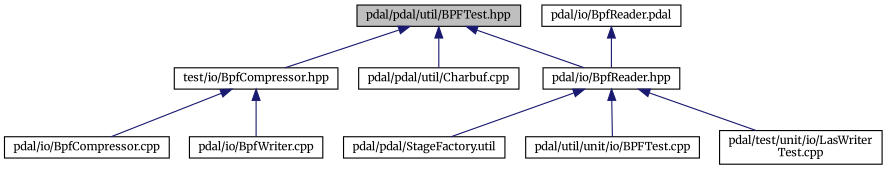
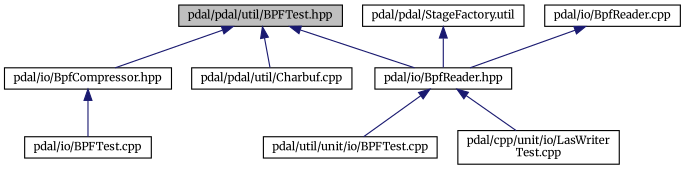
(611, 16) -> (613, 16)
(256, 78) -> (88, 78)
(512, 115) -> (443, 53)
(87, 147) -> none
(256, 147) -> (88, 147)
(801, 147) -> (539, 147)
